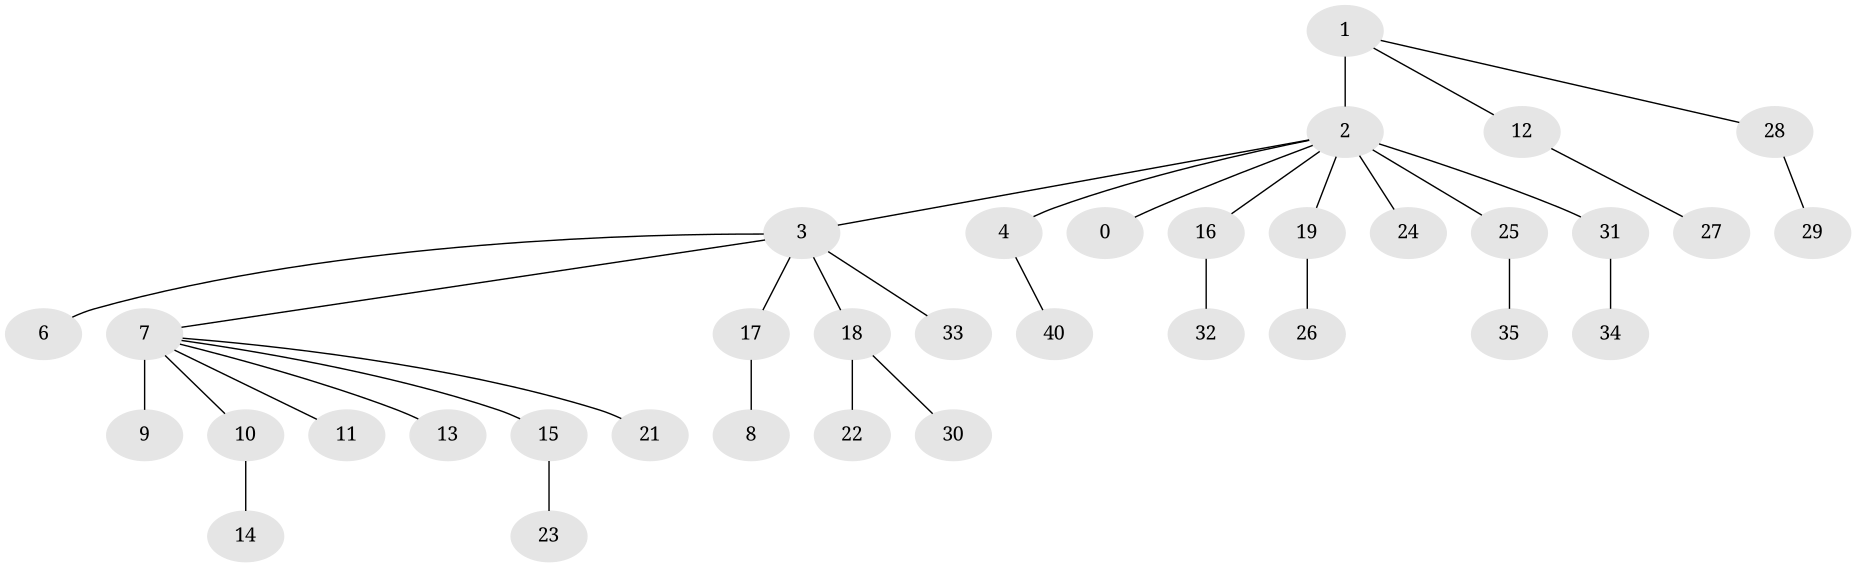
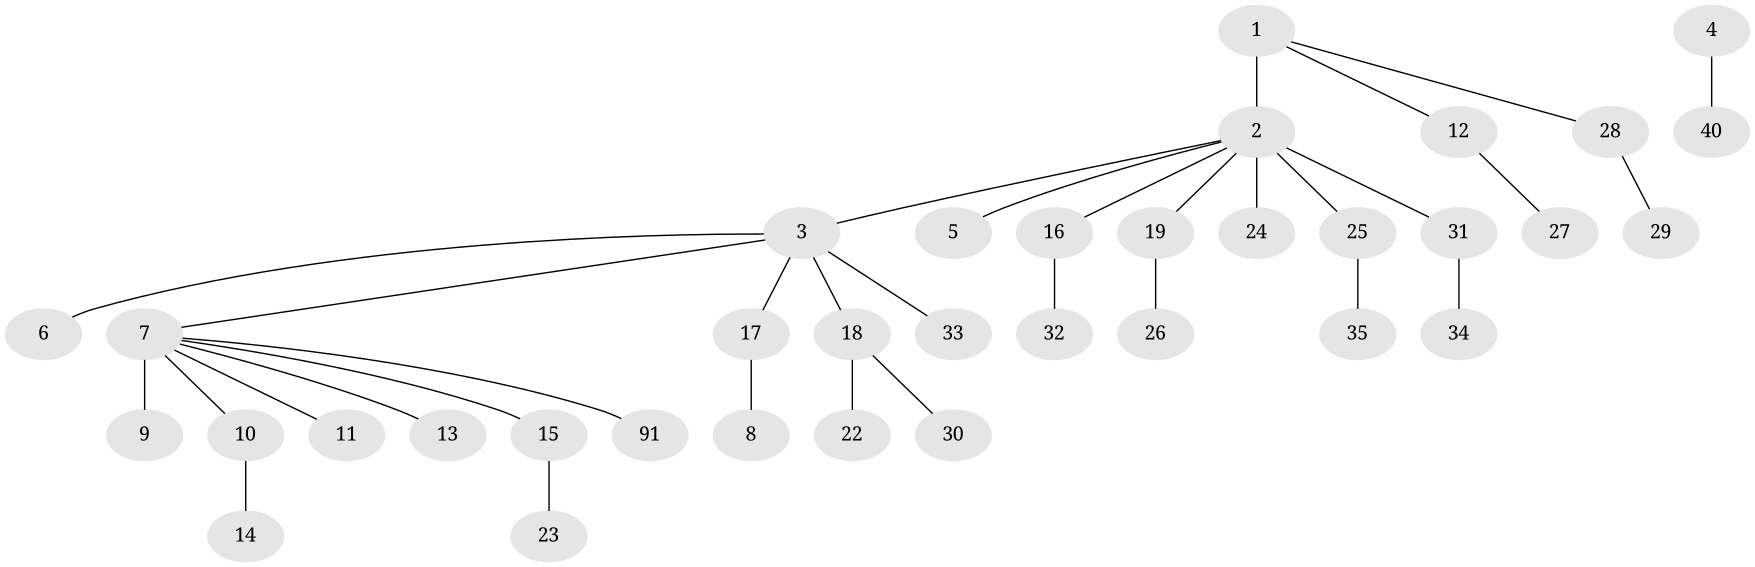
(1156, 176) -> none
(1105, 233) -> (953, 233)
(650, 435) -> (650, 435)
